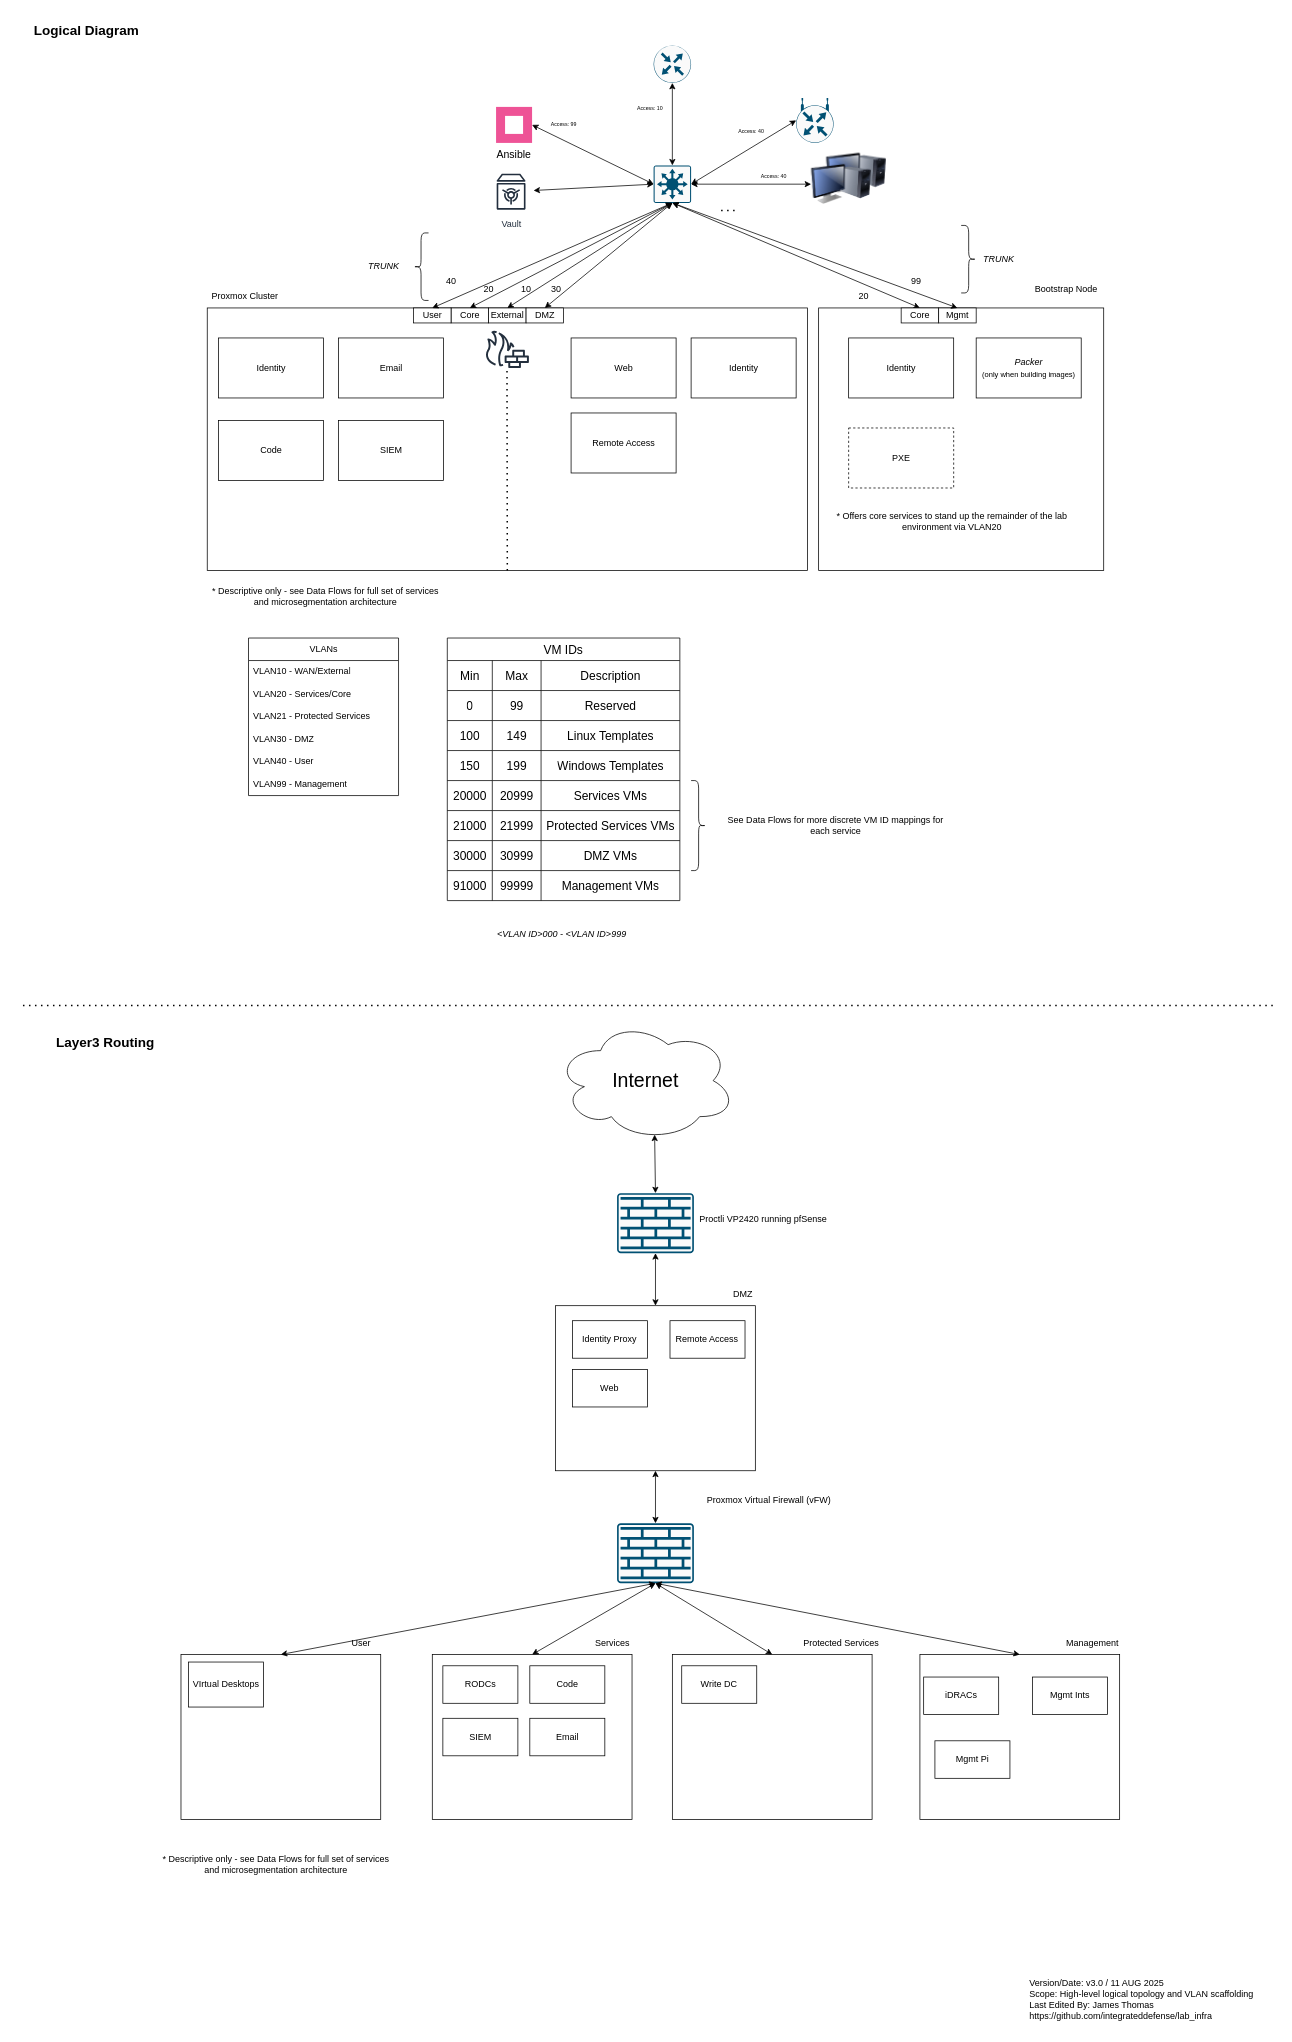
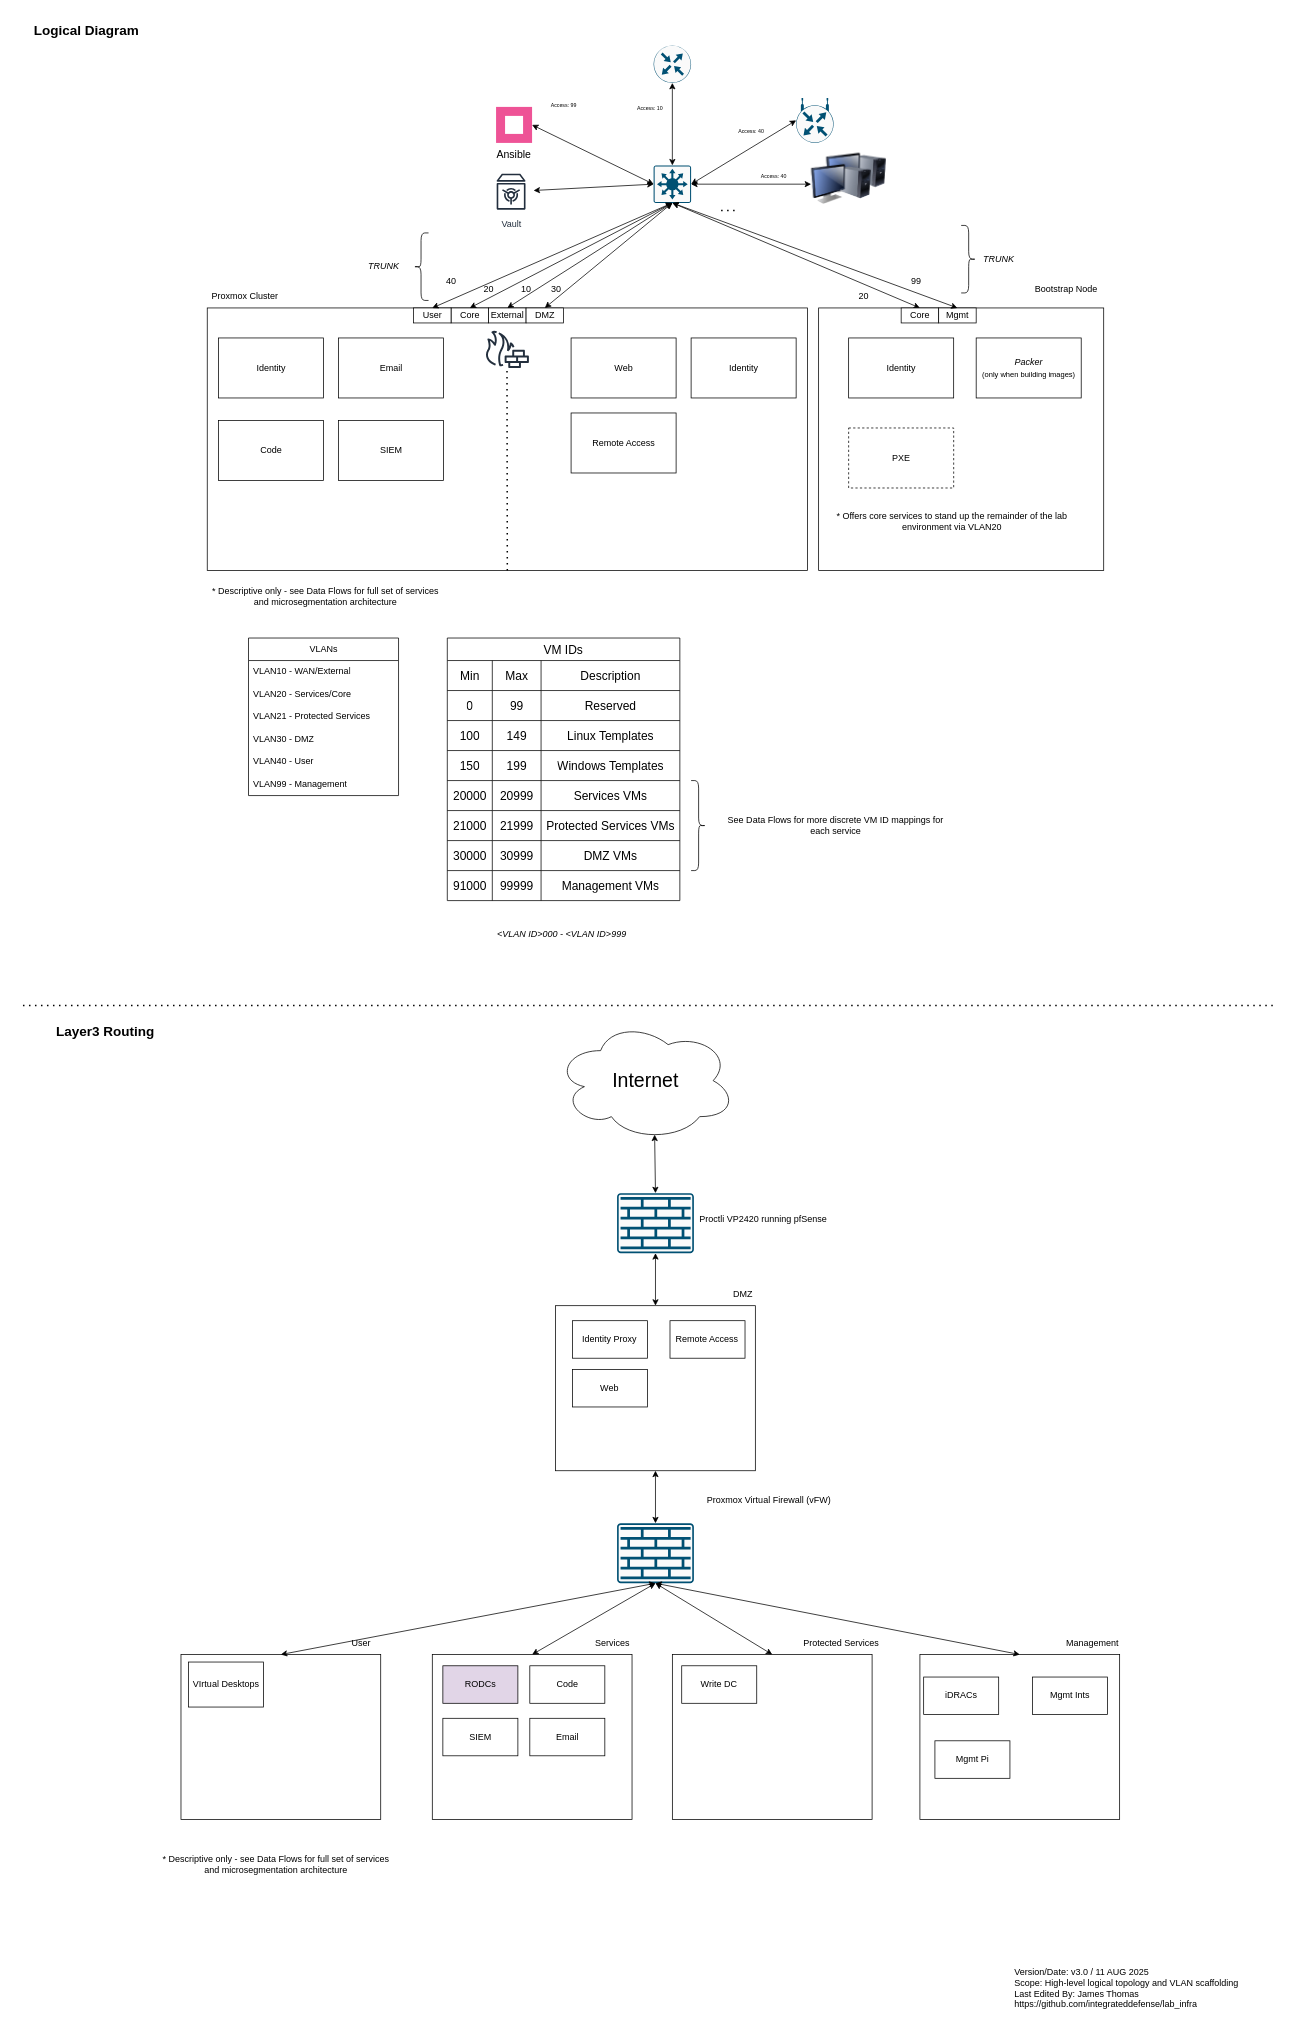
(563, 125) -> (563, 106)
(105, 1043) -> (105, 1032)
(480, 1684) -> (480, 1684)
(1152, 1999) -> (1137, 1988)
